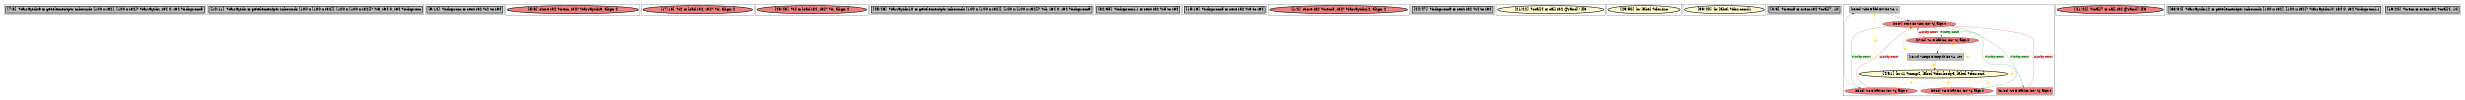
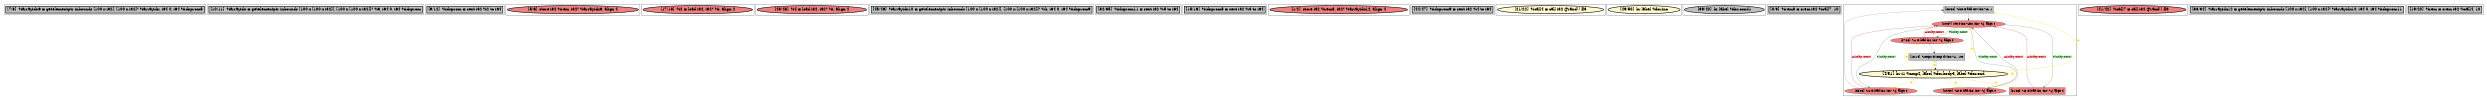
(1724, 10) -> (1724, 10)
none -> (2009, 63)
